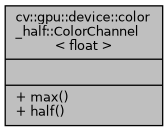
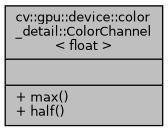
(77, 32) -> (84, 32)
